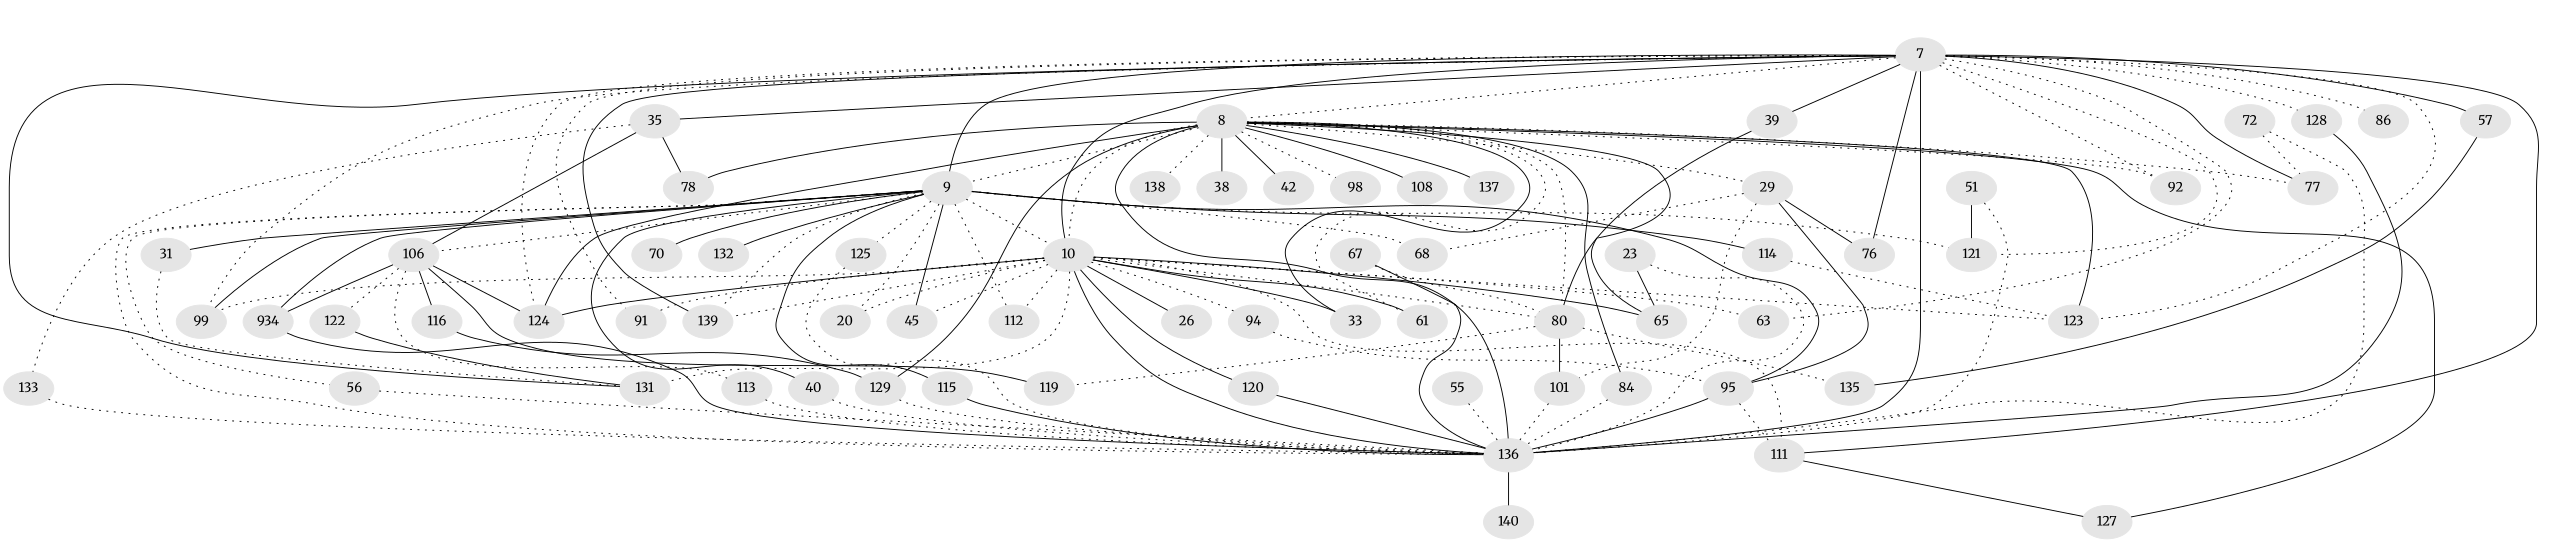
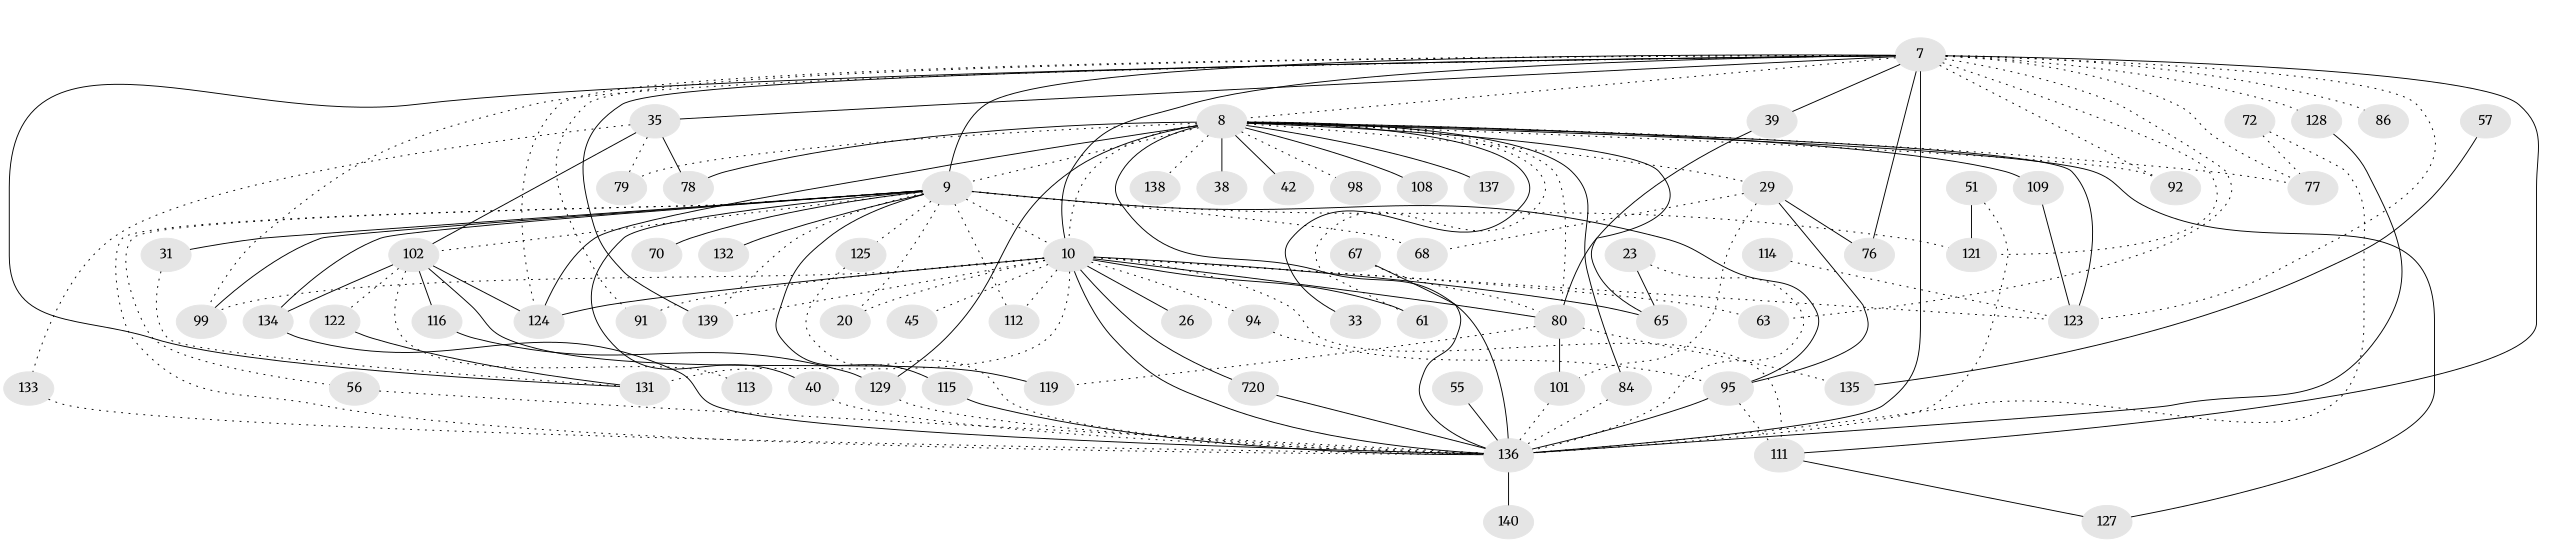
(2208, 67) -> none
(2130, 87) -> (2130, 87)
none -> (622, 188)
none -> (2038, 188)
(1494, 219) -> none
(414, 255) -> (414, 255)
(930, 255) -> none
(1215, 282) -> none
(1381, 295) -> (1381, 295)
(268, 322) -> (268, 322)
(1253, 389) -> (1253, 389)
(1483, 422) -> (1483, 422)
(1123, 441) -> none
